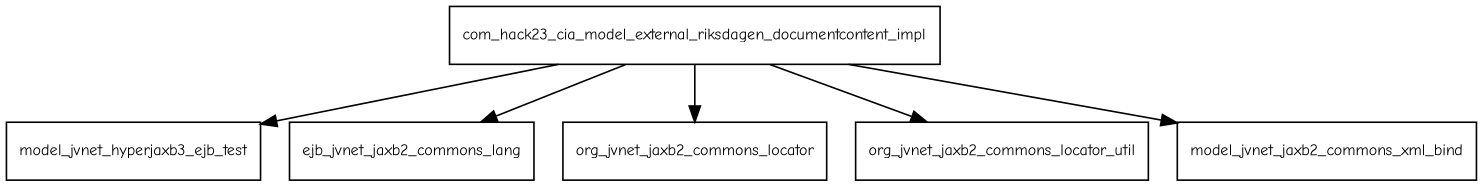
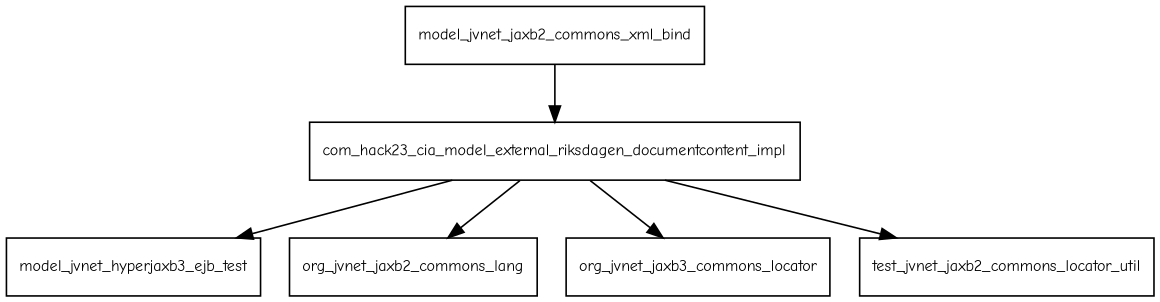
(1005, 92) -> (555, 85)
(412, 151) -> (413, 267)
(695, 151) -> (698, 267)
(1002, 151) -> (1007, 267)
